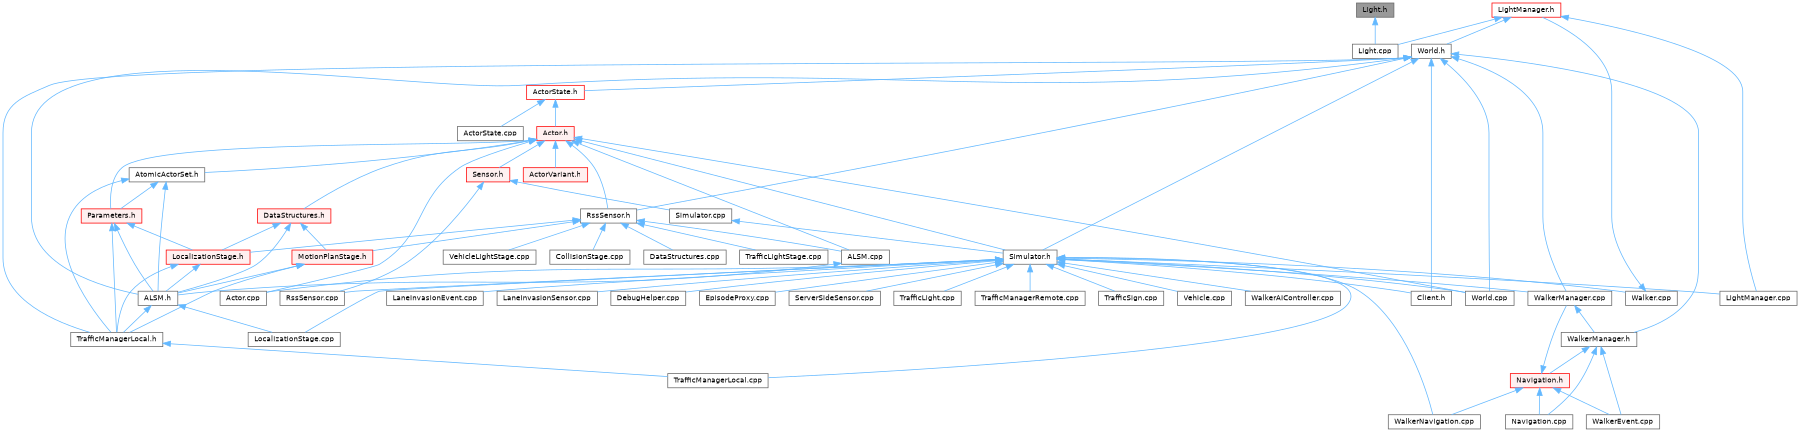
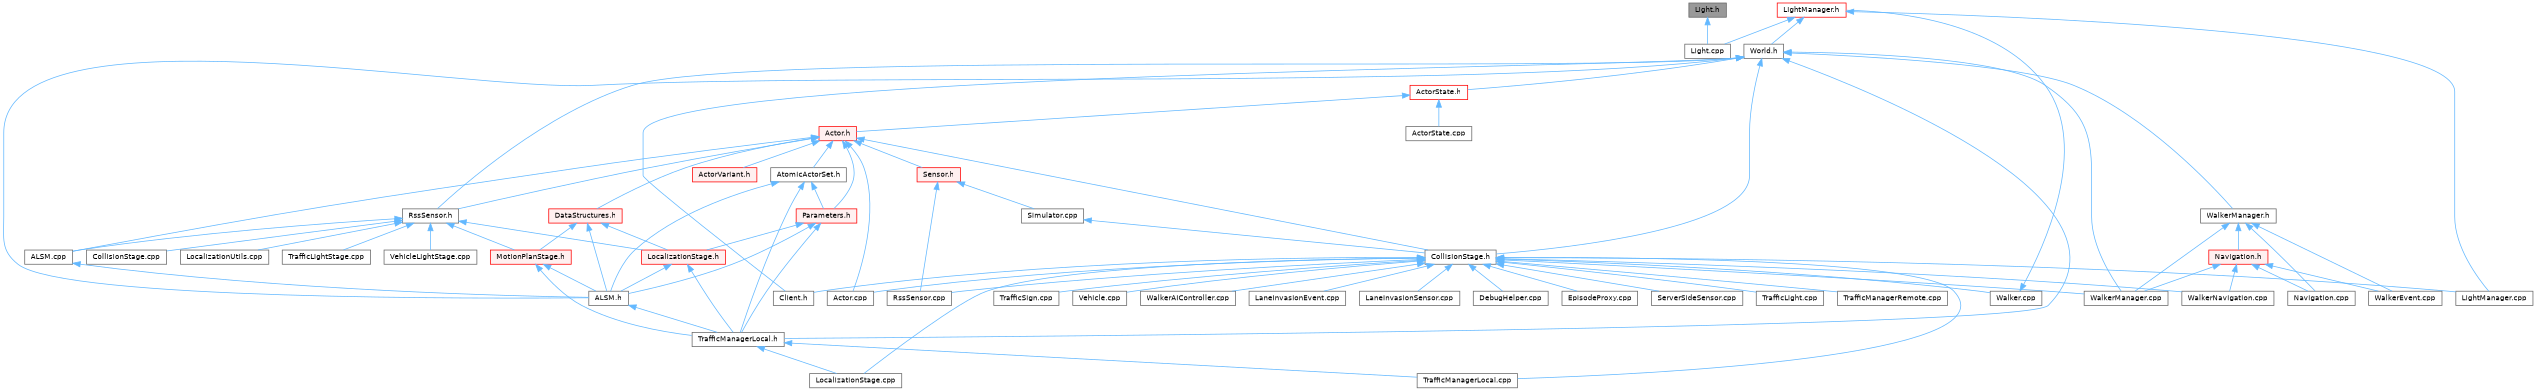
(685, 257) -> (225, 257)
(1030, 257) -> (1461, 257)
(1490, 298) -> none
(229, 320) -> (801, 361)
(1587, 322) -> (2179, 259)
